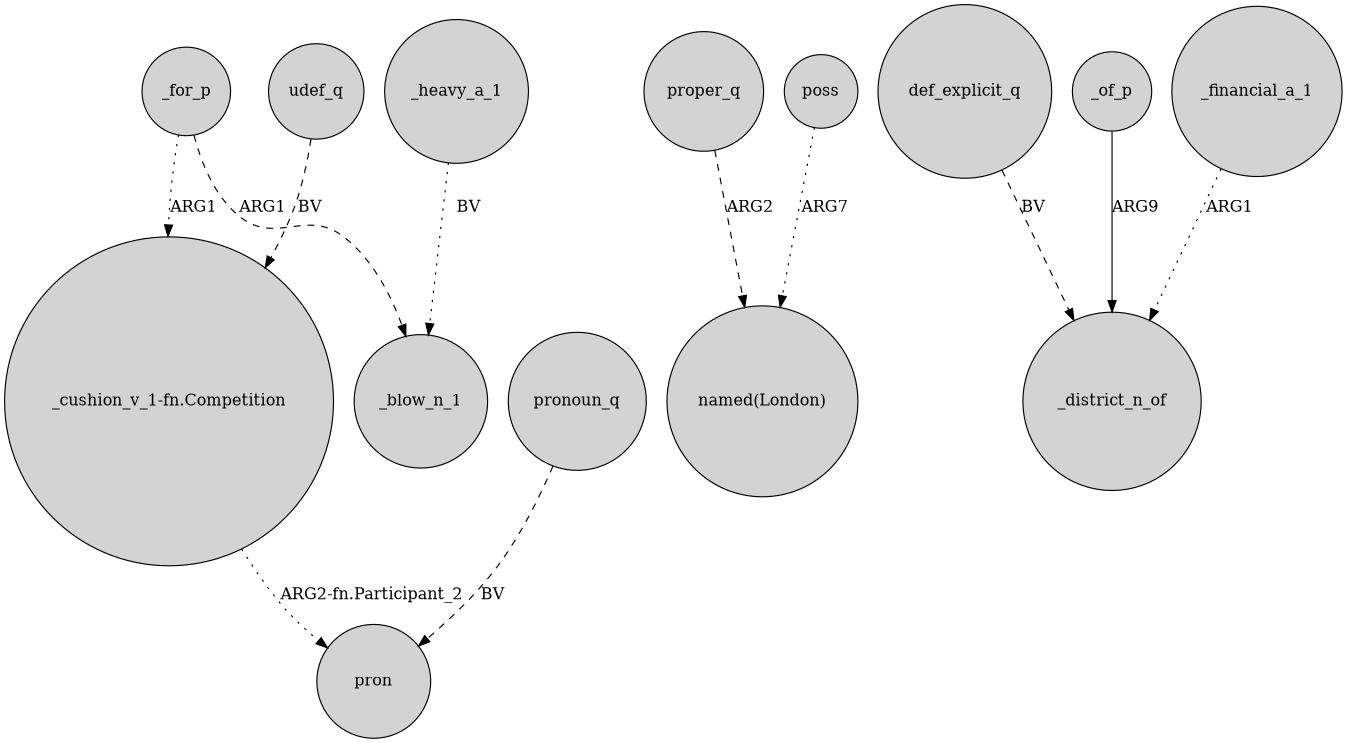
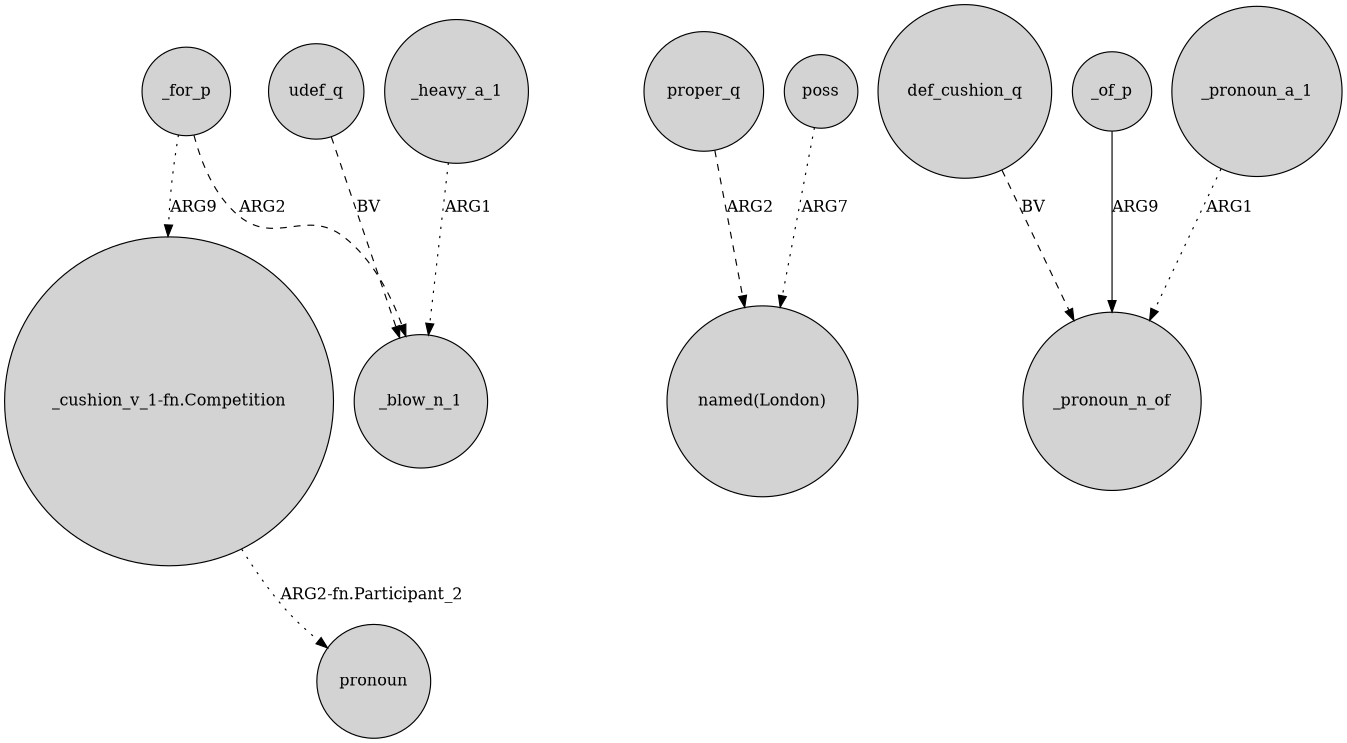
(965, 91) -> (965, 91)
(1257, 91) -> (1257, 91)
(297, 200) -> (364, 232)
(194, 208) -> (194, 208)
(263, 208) -> (263, 208)
(469, 208) -> (469, 208)
(577, 401) -> none
(1112, 401) -> (1112, 401)
(374, 681) -> (374, 681)
